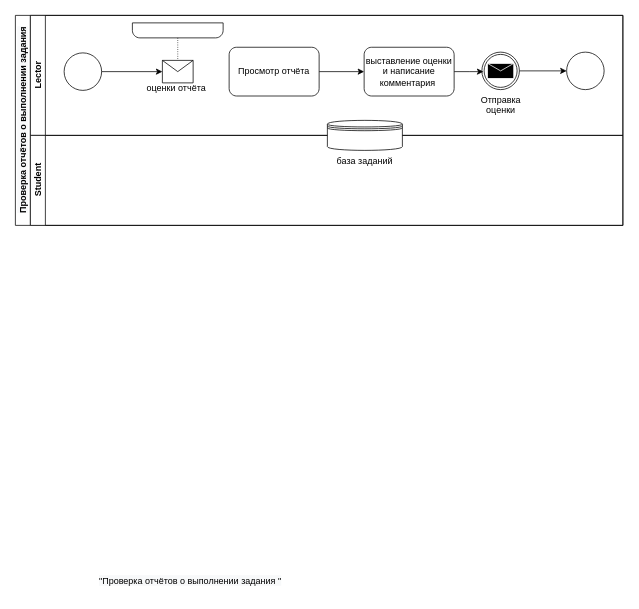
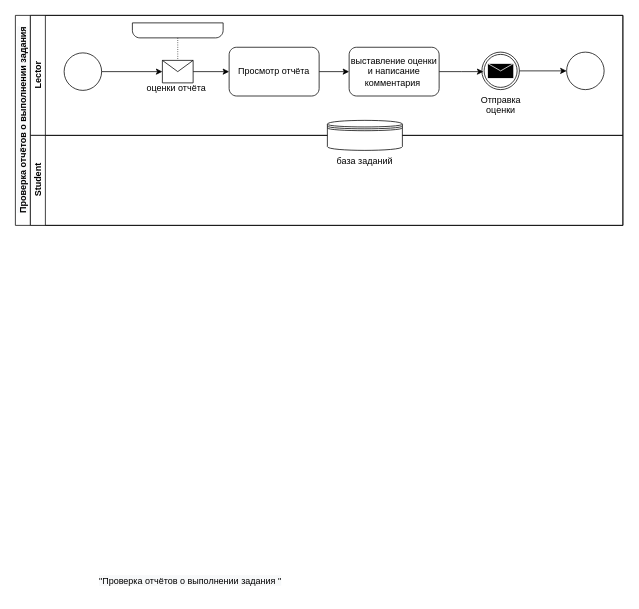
none -> (208, 72)
(409, 72) -> (394, 72)
